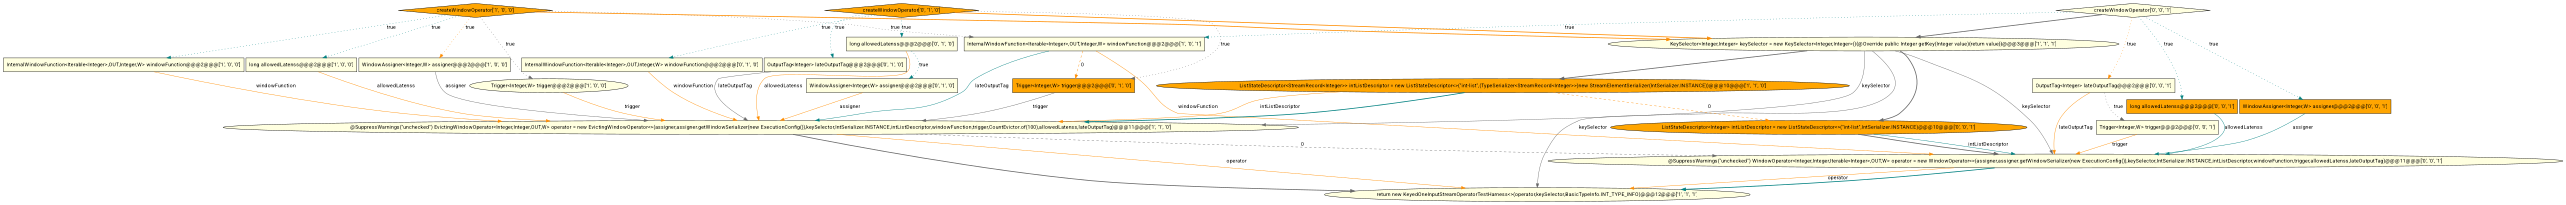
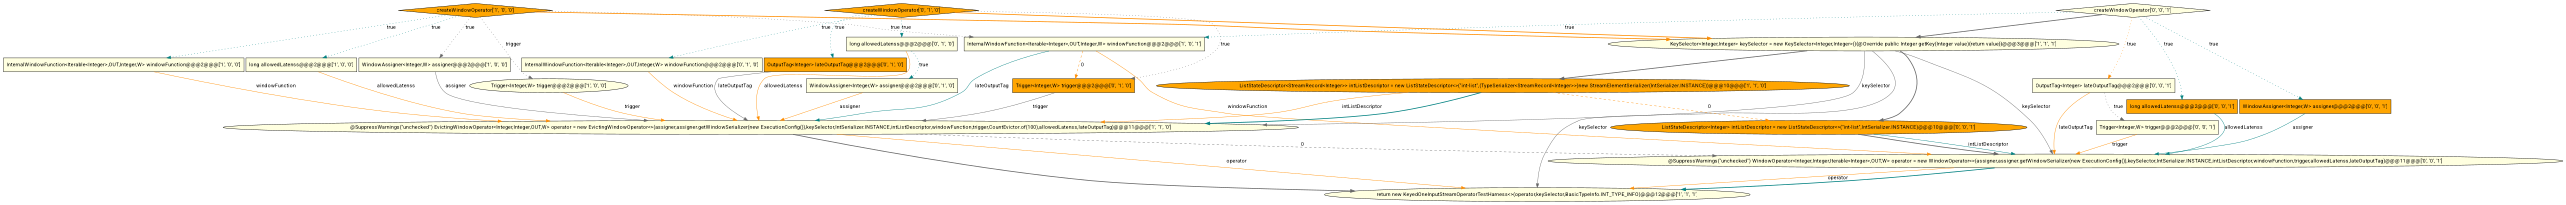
(456, 36) -> (456, 36)
(510, 44) -> (513, 44)
(835, 65) -> (835, 65)
